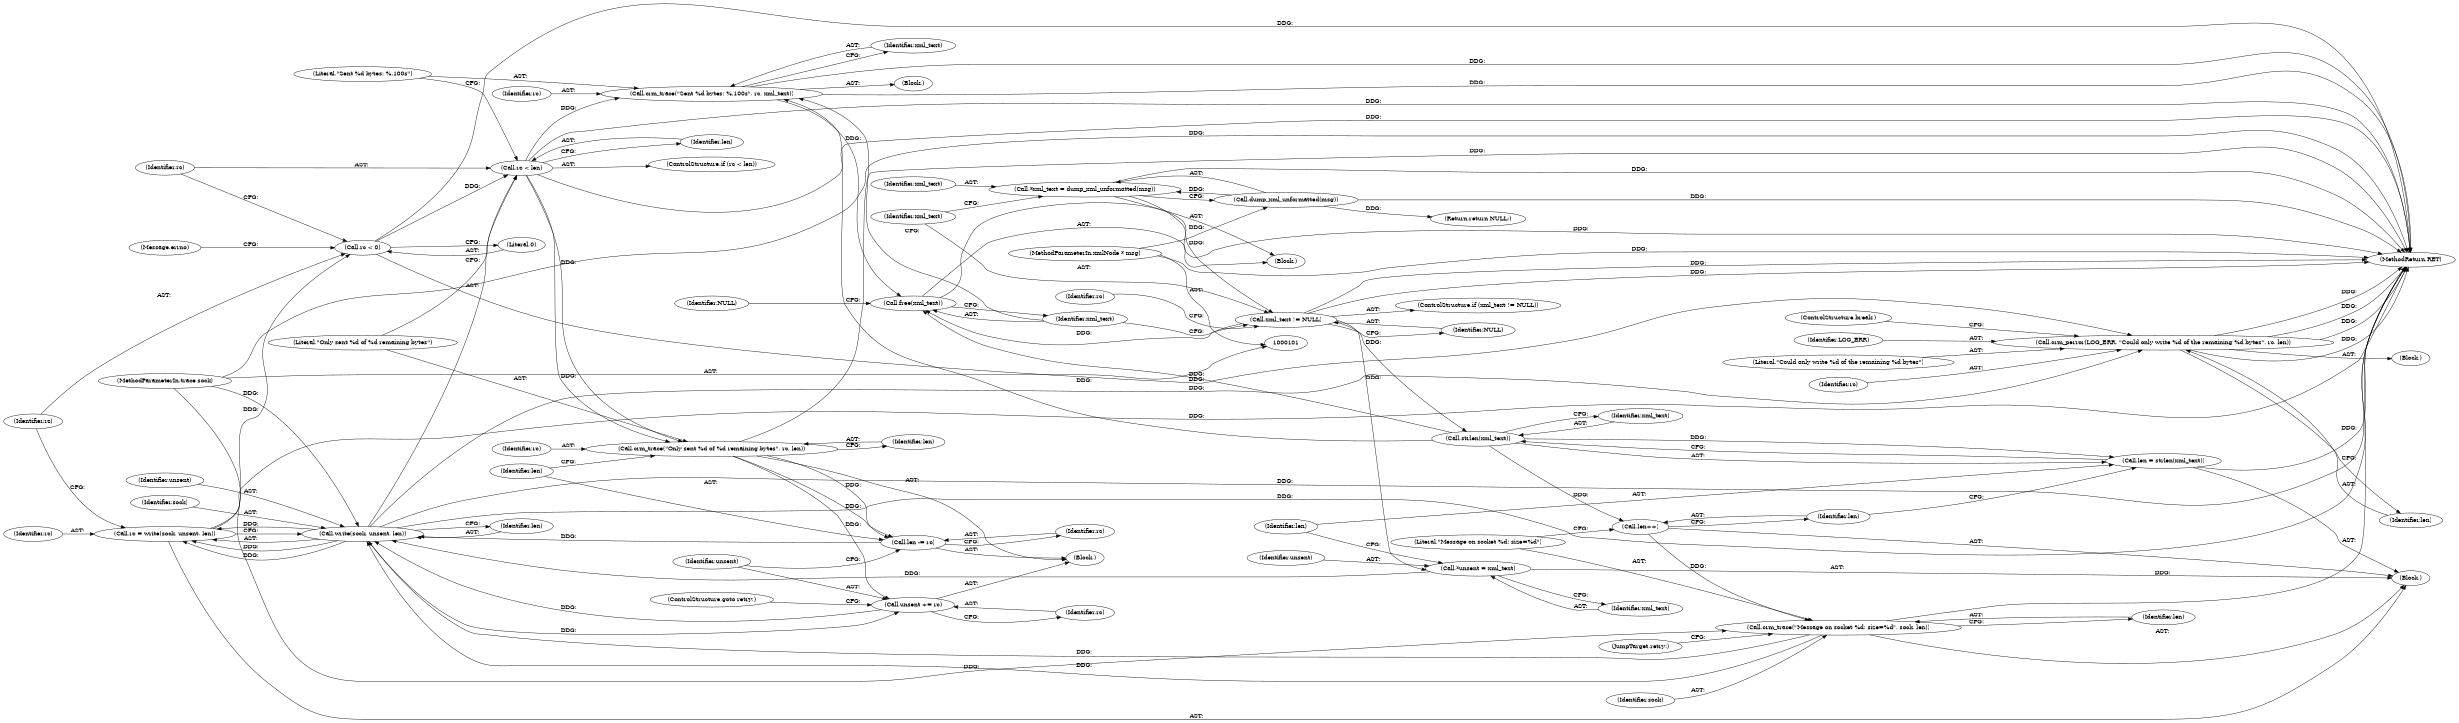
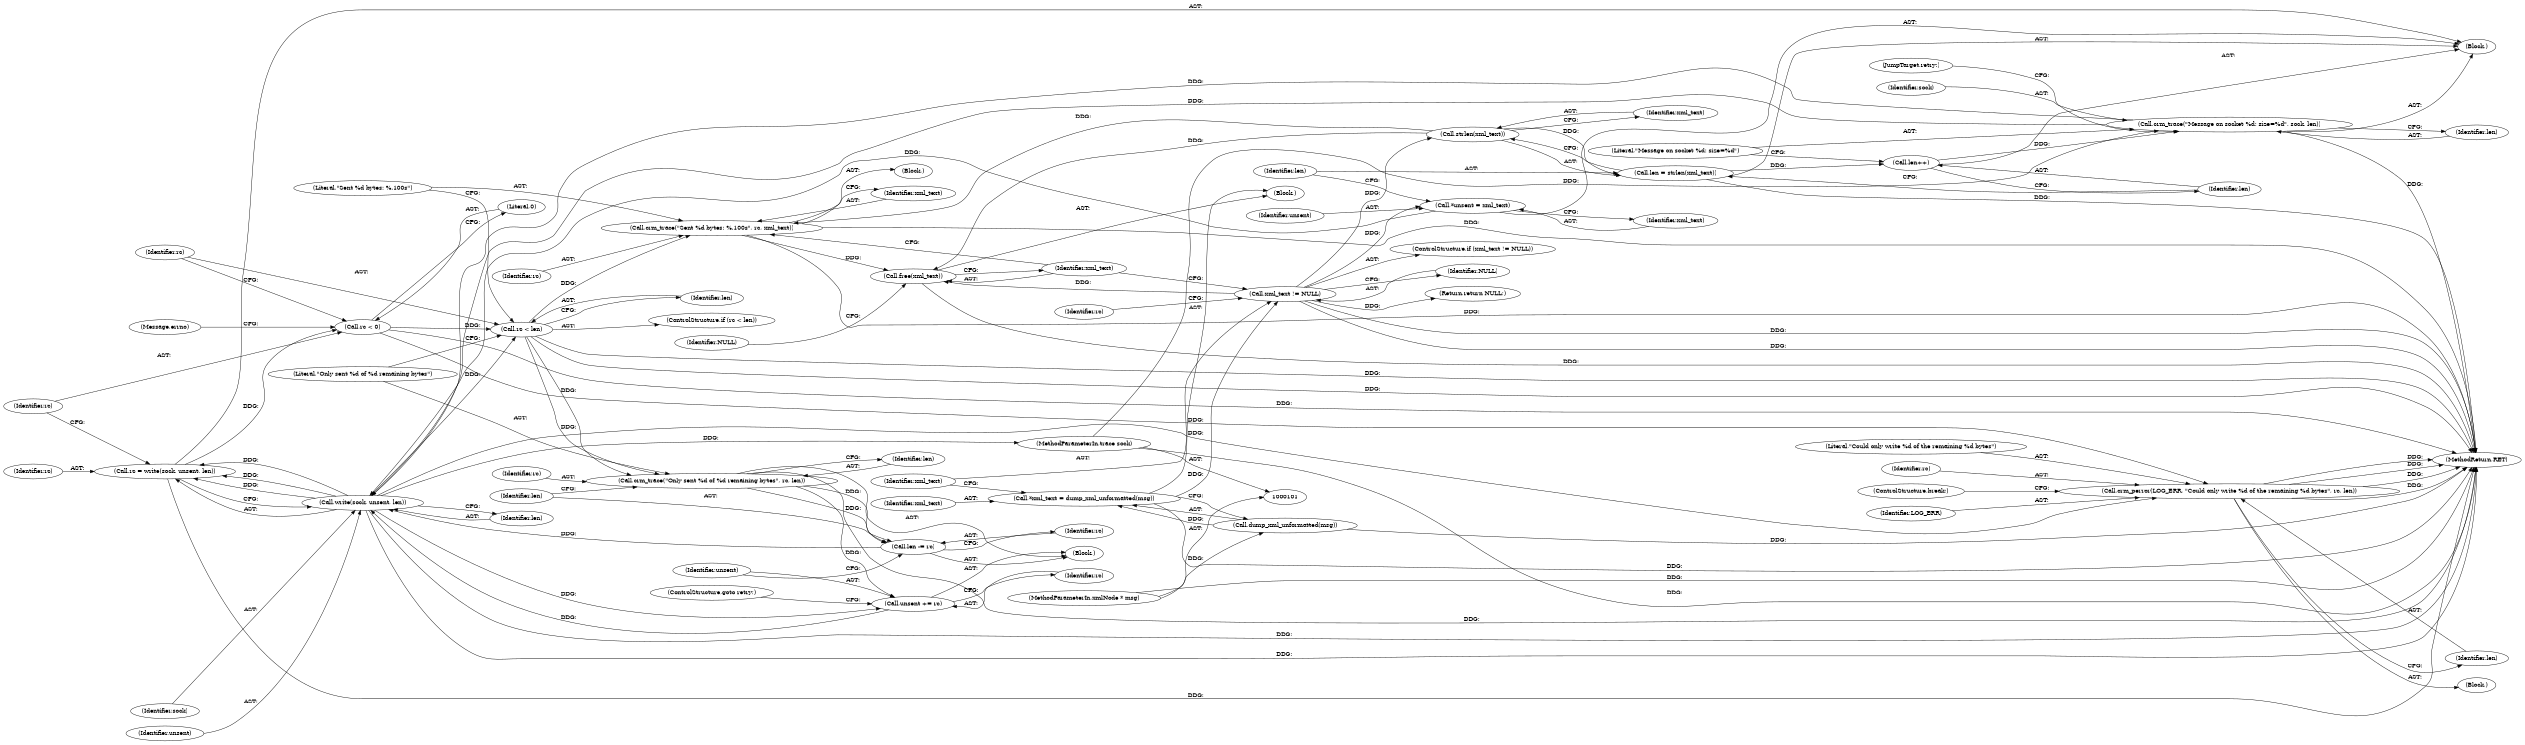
(1376, 213) -> (1372, 310)
(474, 286) -> (474, 375)
(299, 438) -> (694, 442)
(1550, 484) -> (1805, 168)
